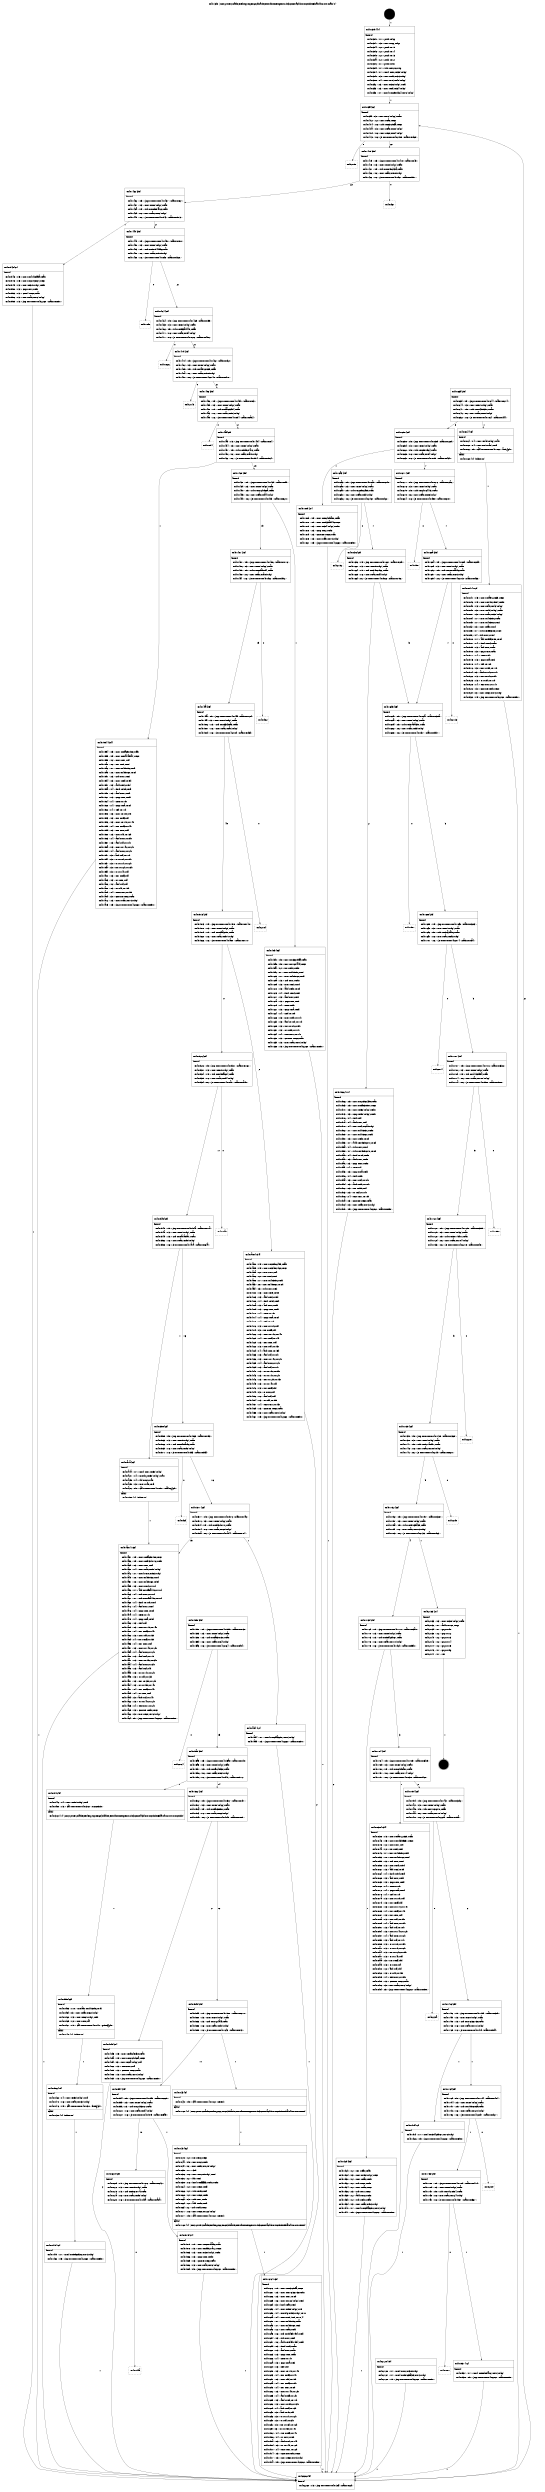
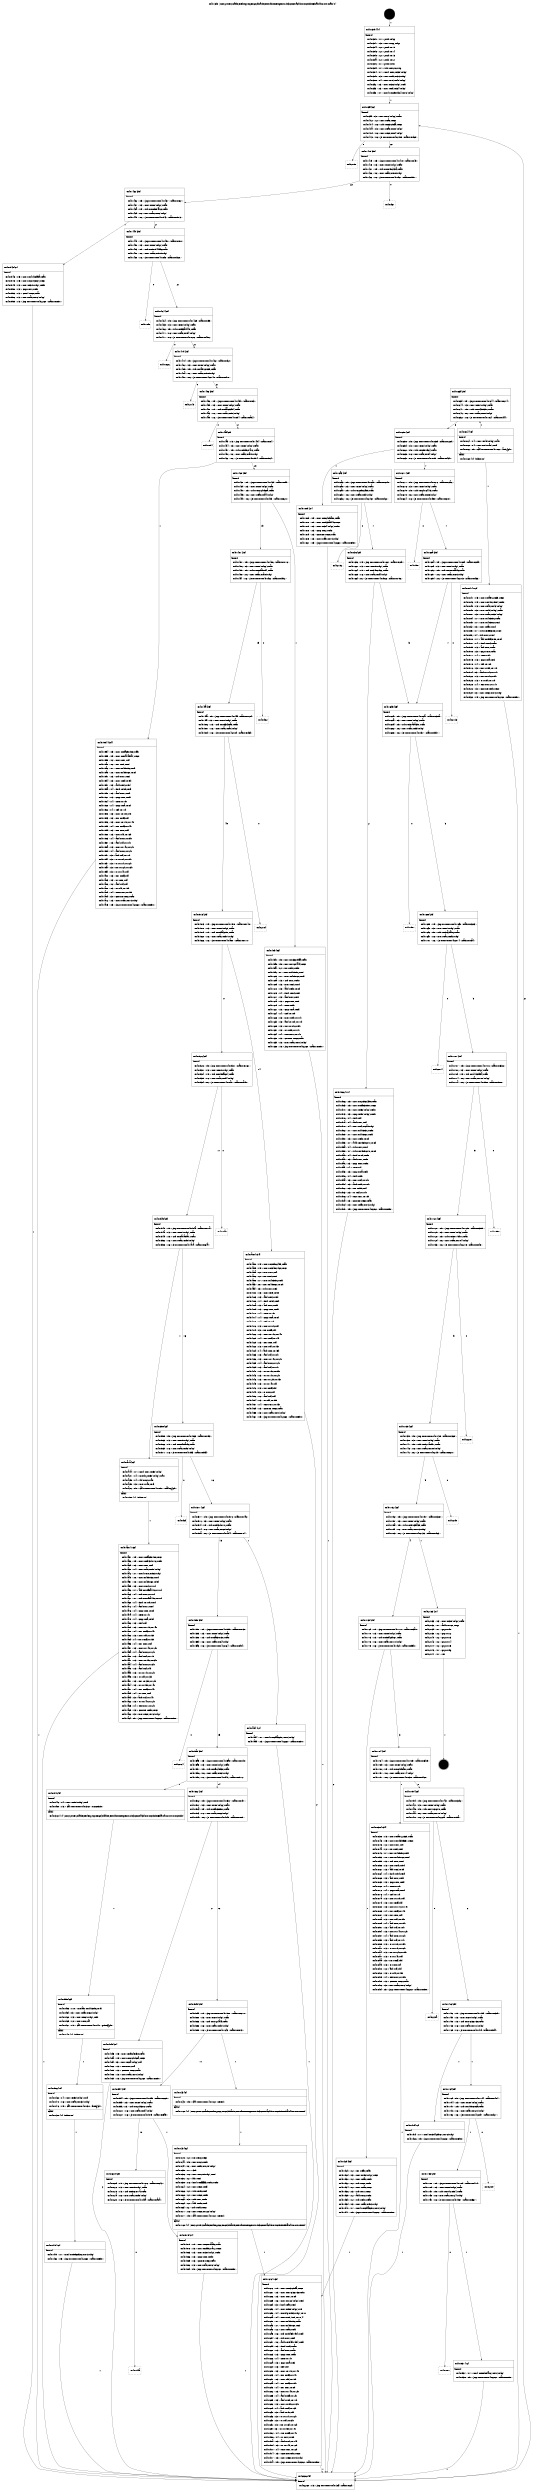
(483, 424) -> (480, 425)
(259, 1069) -> (259, 1069)
(185, 1544) -> (218, 1576)
(355, 2344) -> (338, 2256)
(406, 2371) -> none
